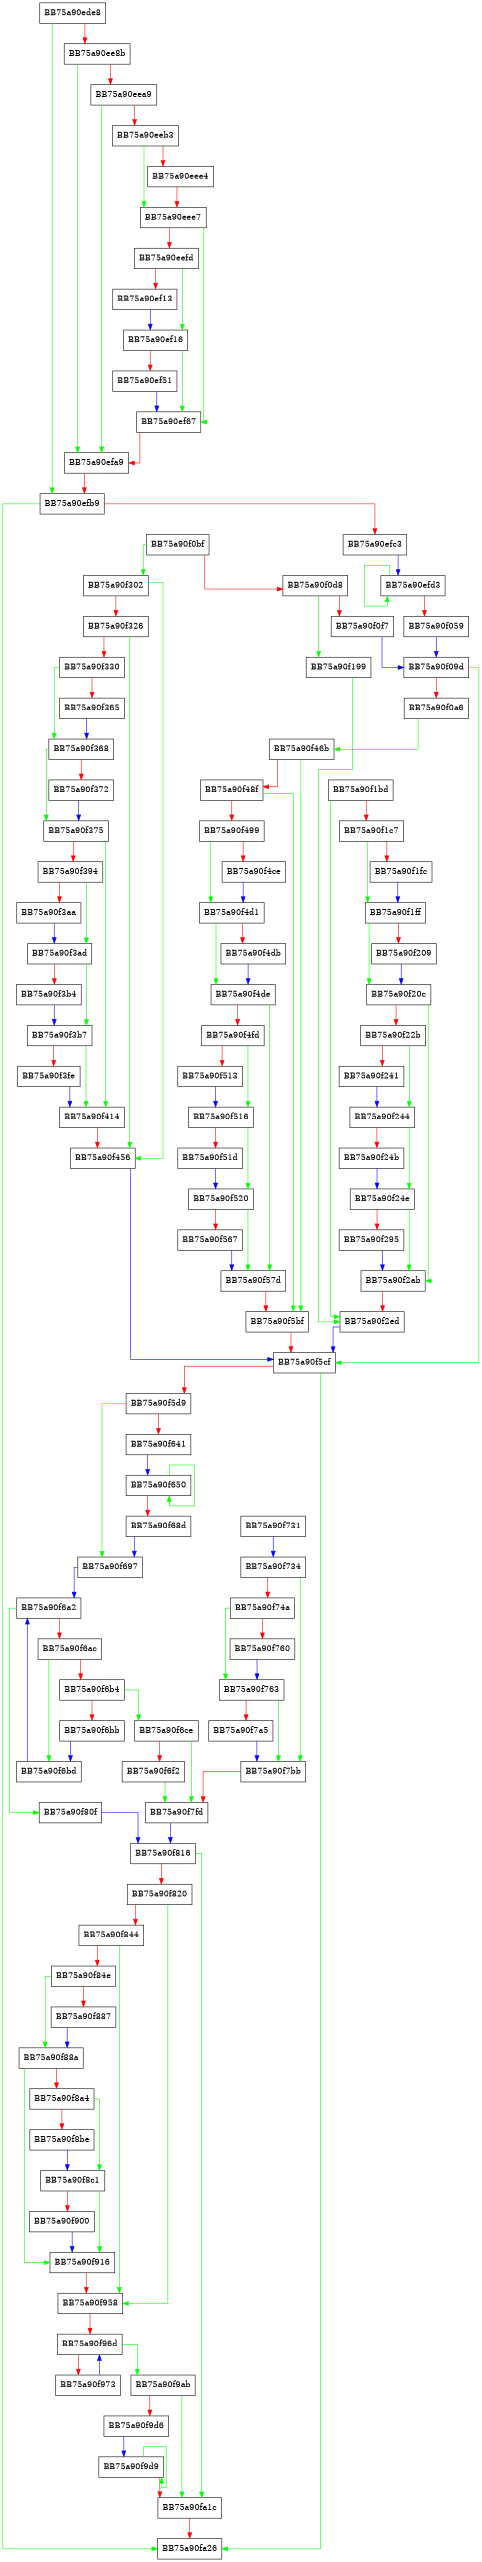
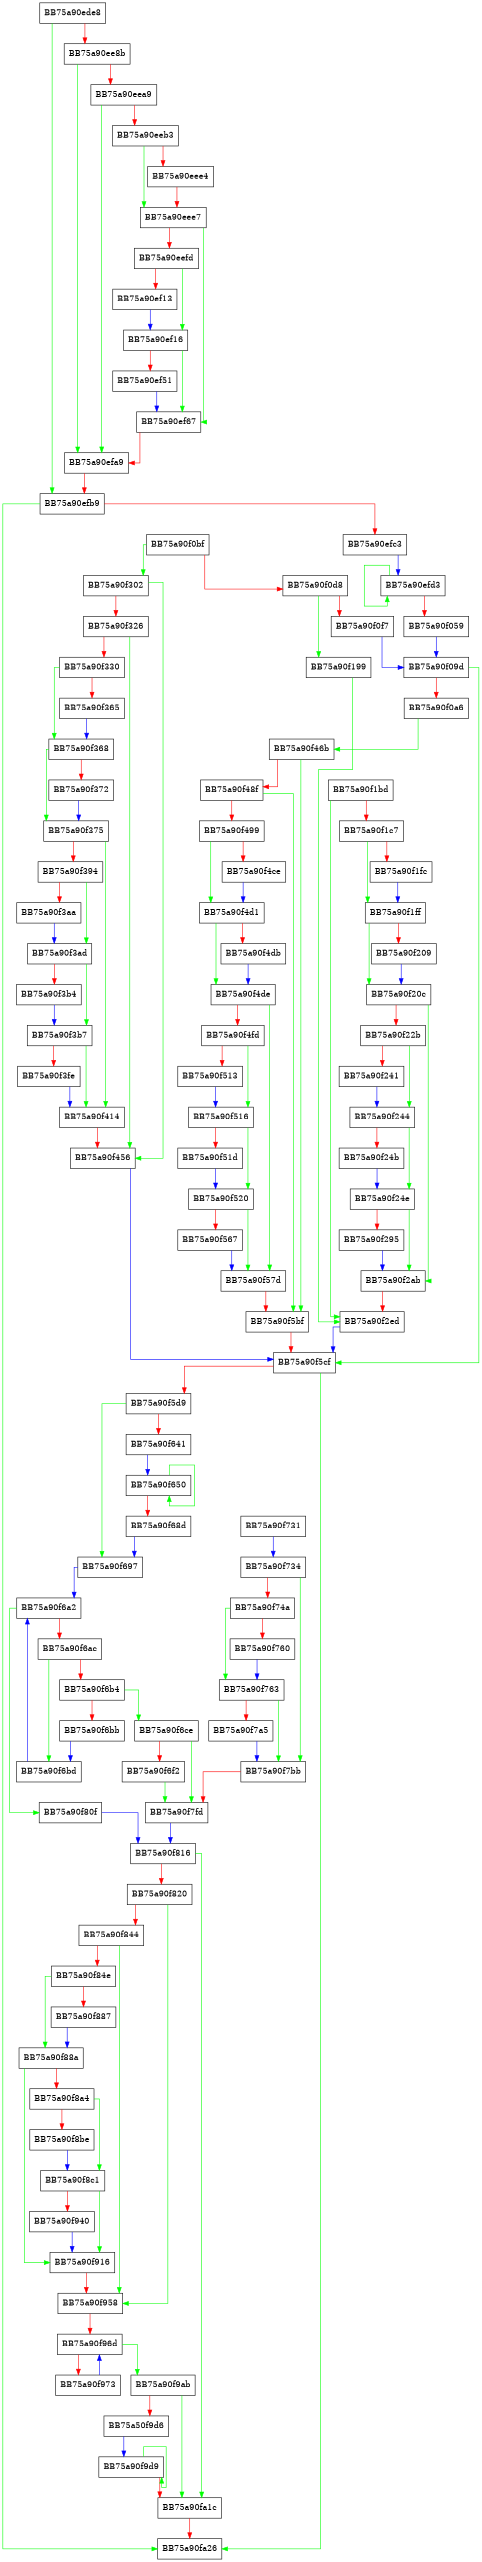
(62, 2222) -> (62, 2222)
(136, 2426) -> (136, 2426)
